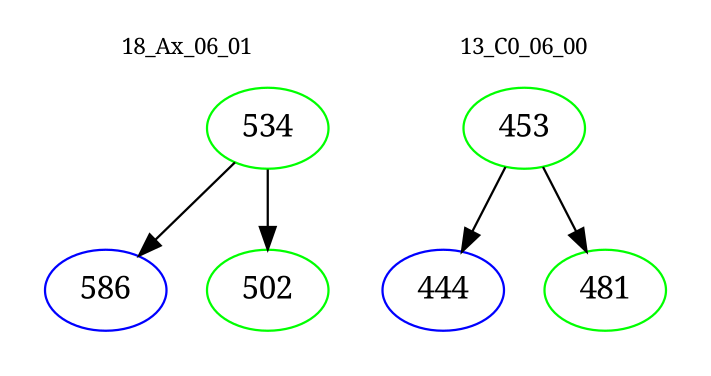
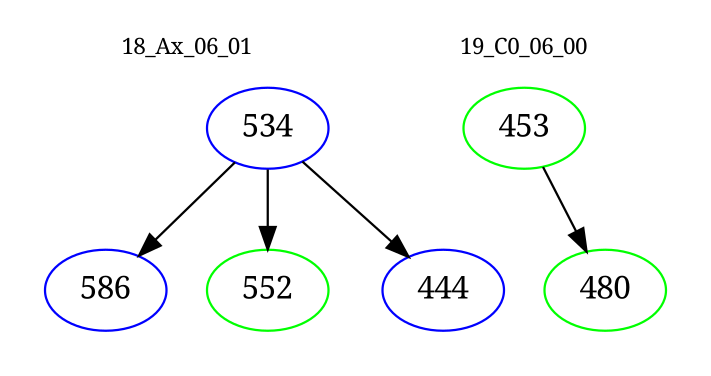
(524, 48) -> (524, 48)
(268, 128) -> (268, 128)
(489, 199) -> (331, 188)
(268, 290) -> (268, 290)
(605, 290) -> (605, 290)
